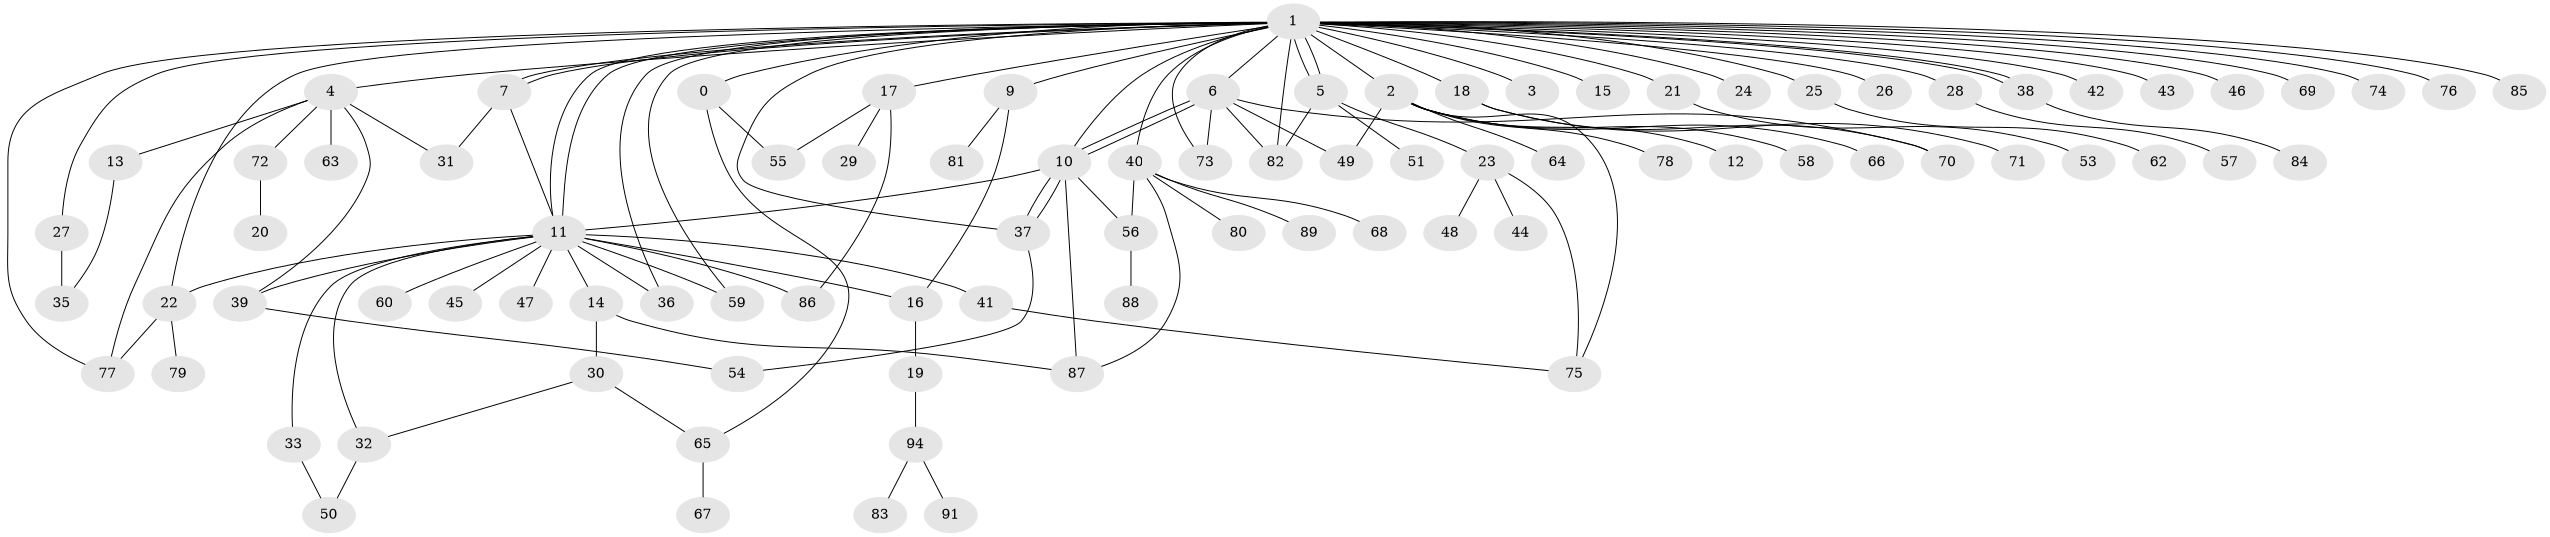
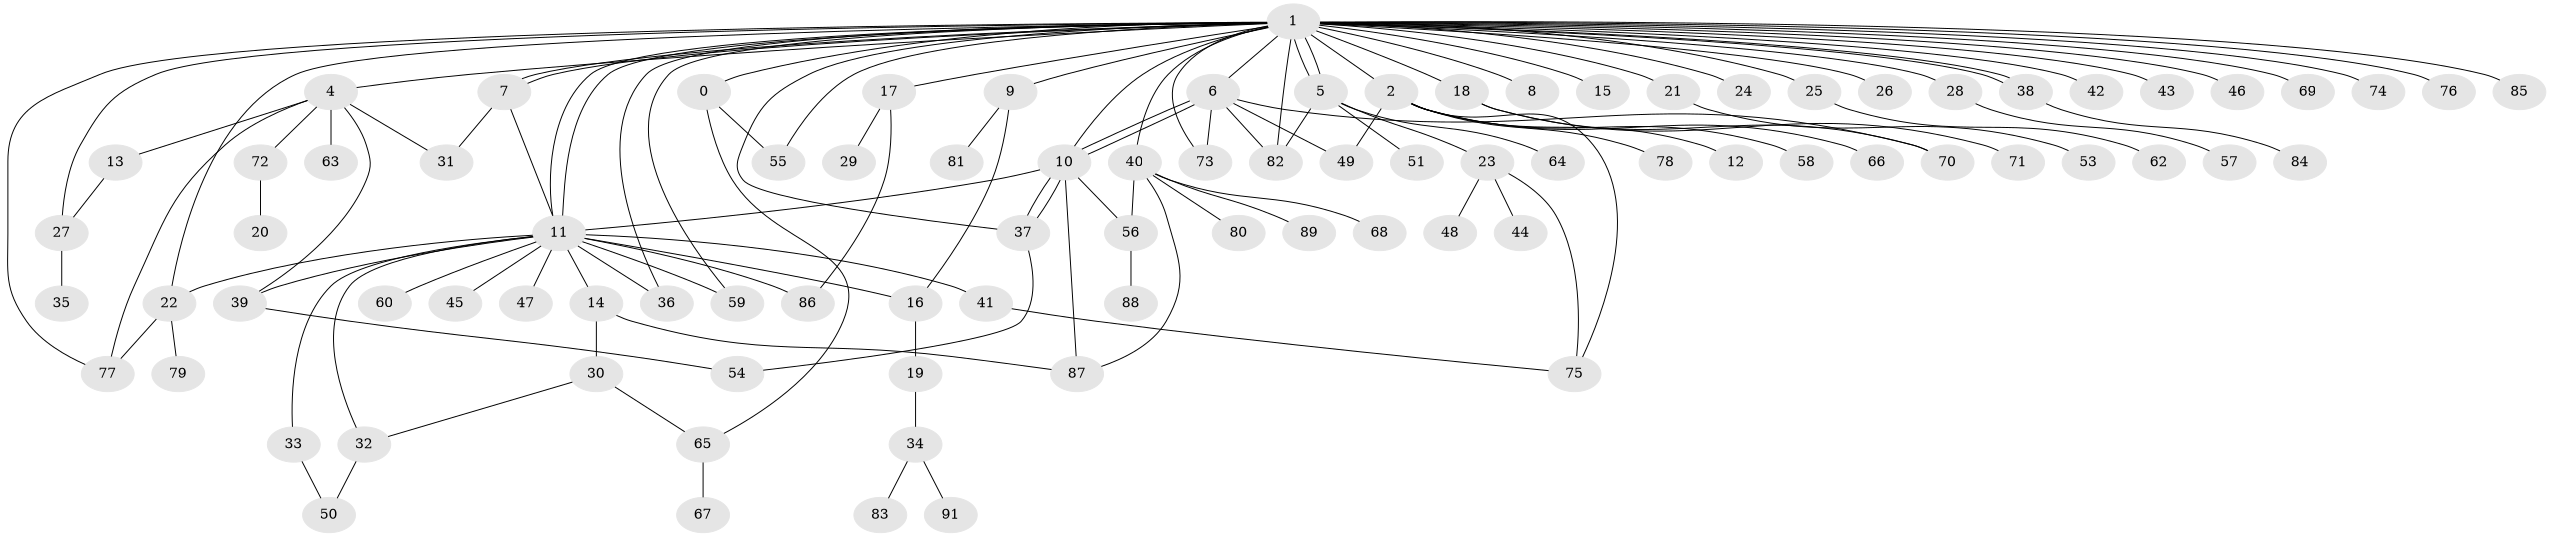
(1532, 92) -> (1532, 92)
(834, 127) -> (933, 52)
(1478, 128) -> (1439, 127)
(102, 237) -> (89, 198)
(916, 445) -> (916, 445)
